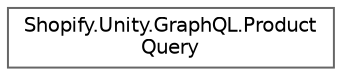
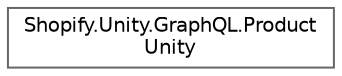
(171, 38) -> (171, 38)
